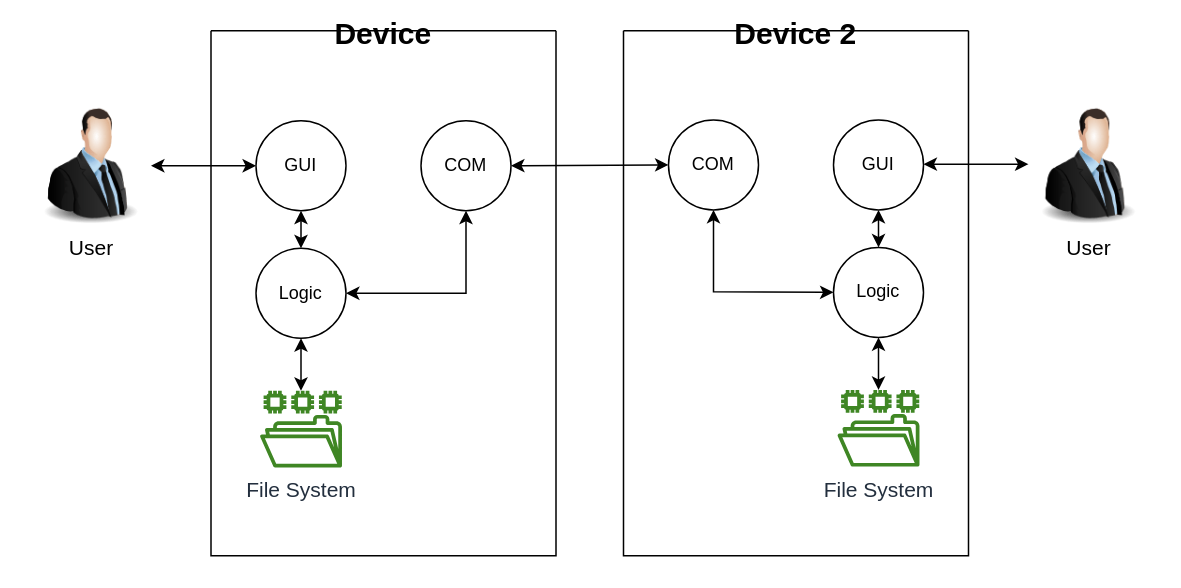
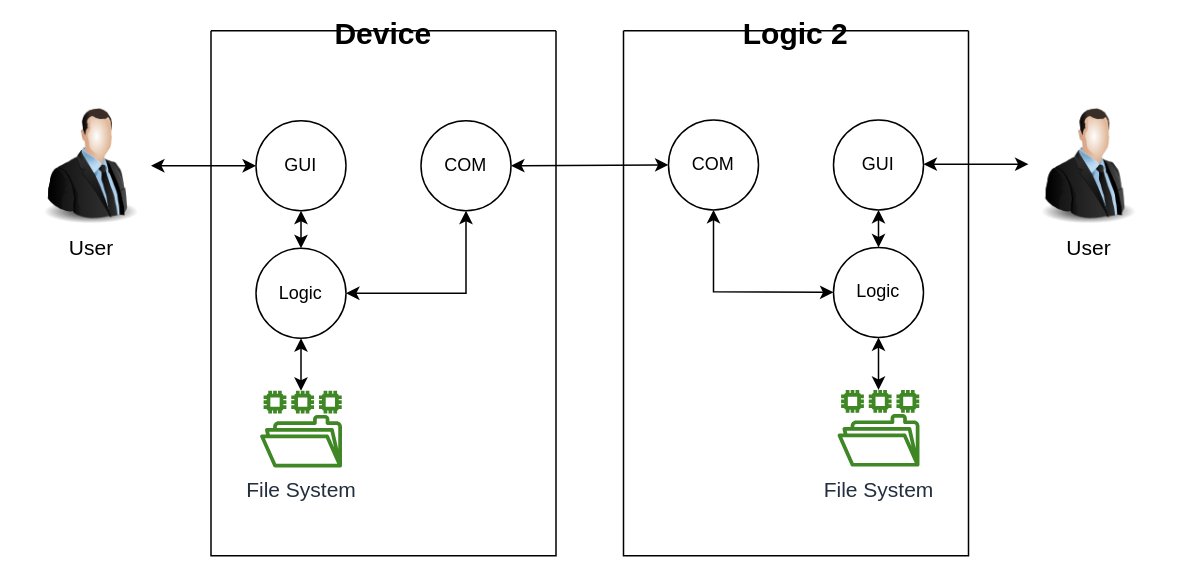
(795, 34) -> (795, 34)
